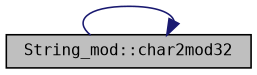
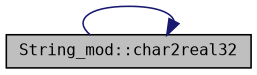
(129, 51) -> (129, 51)
